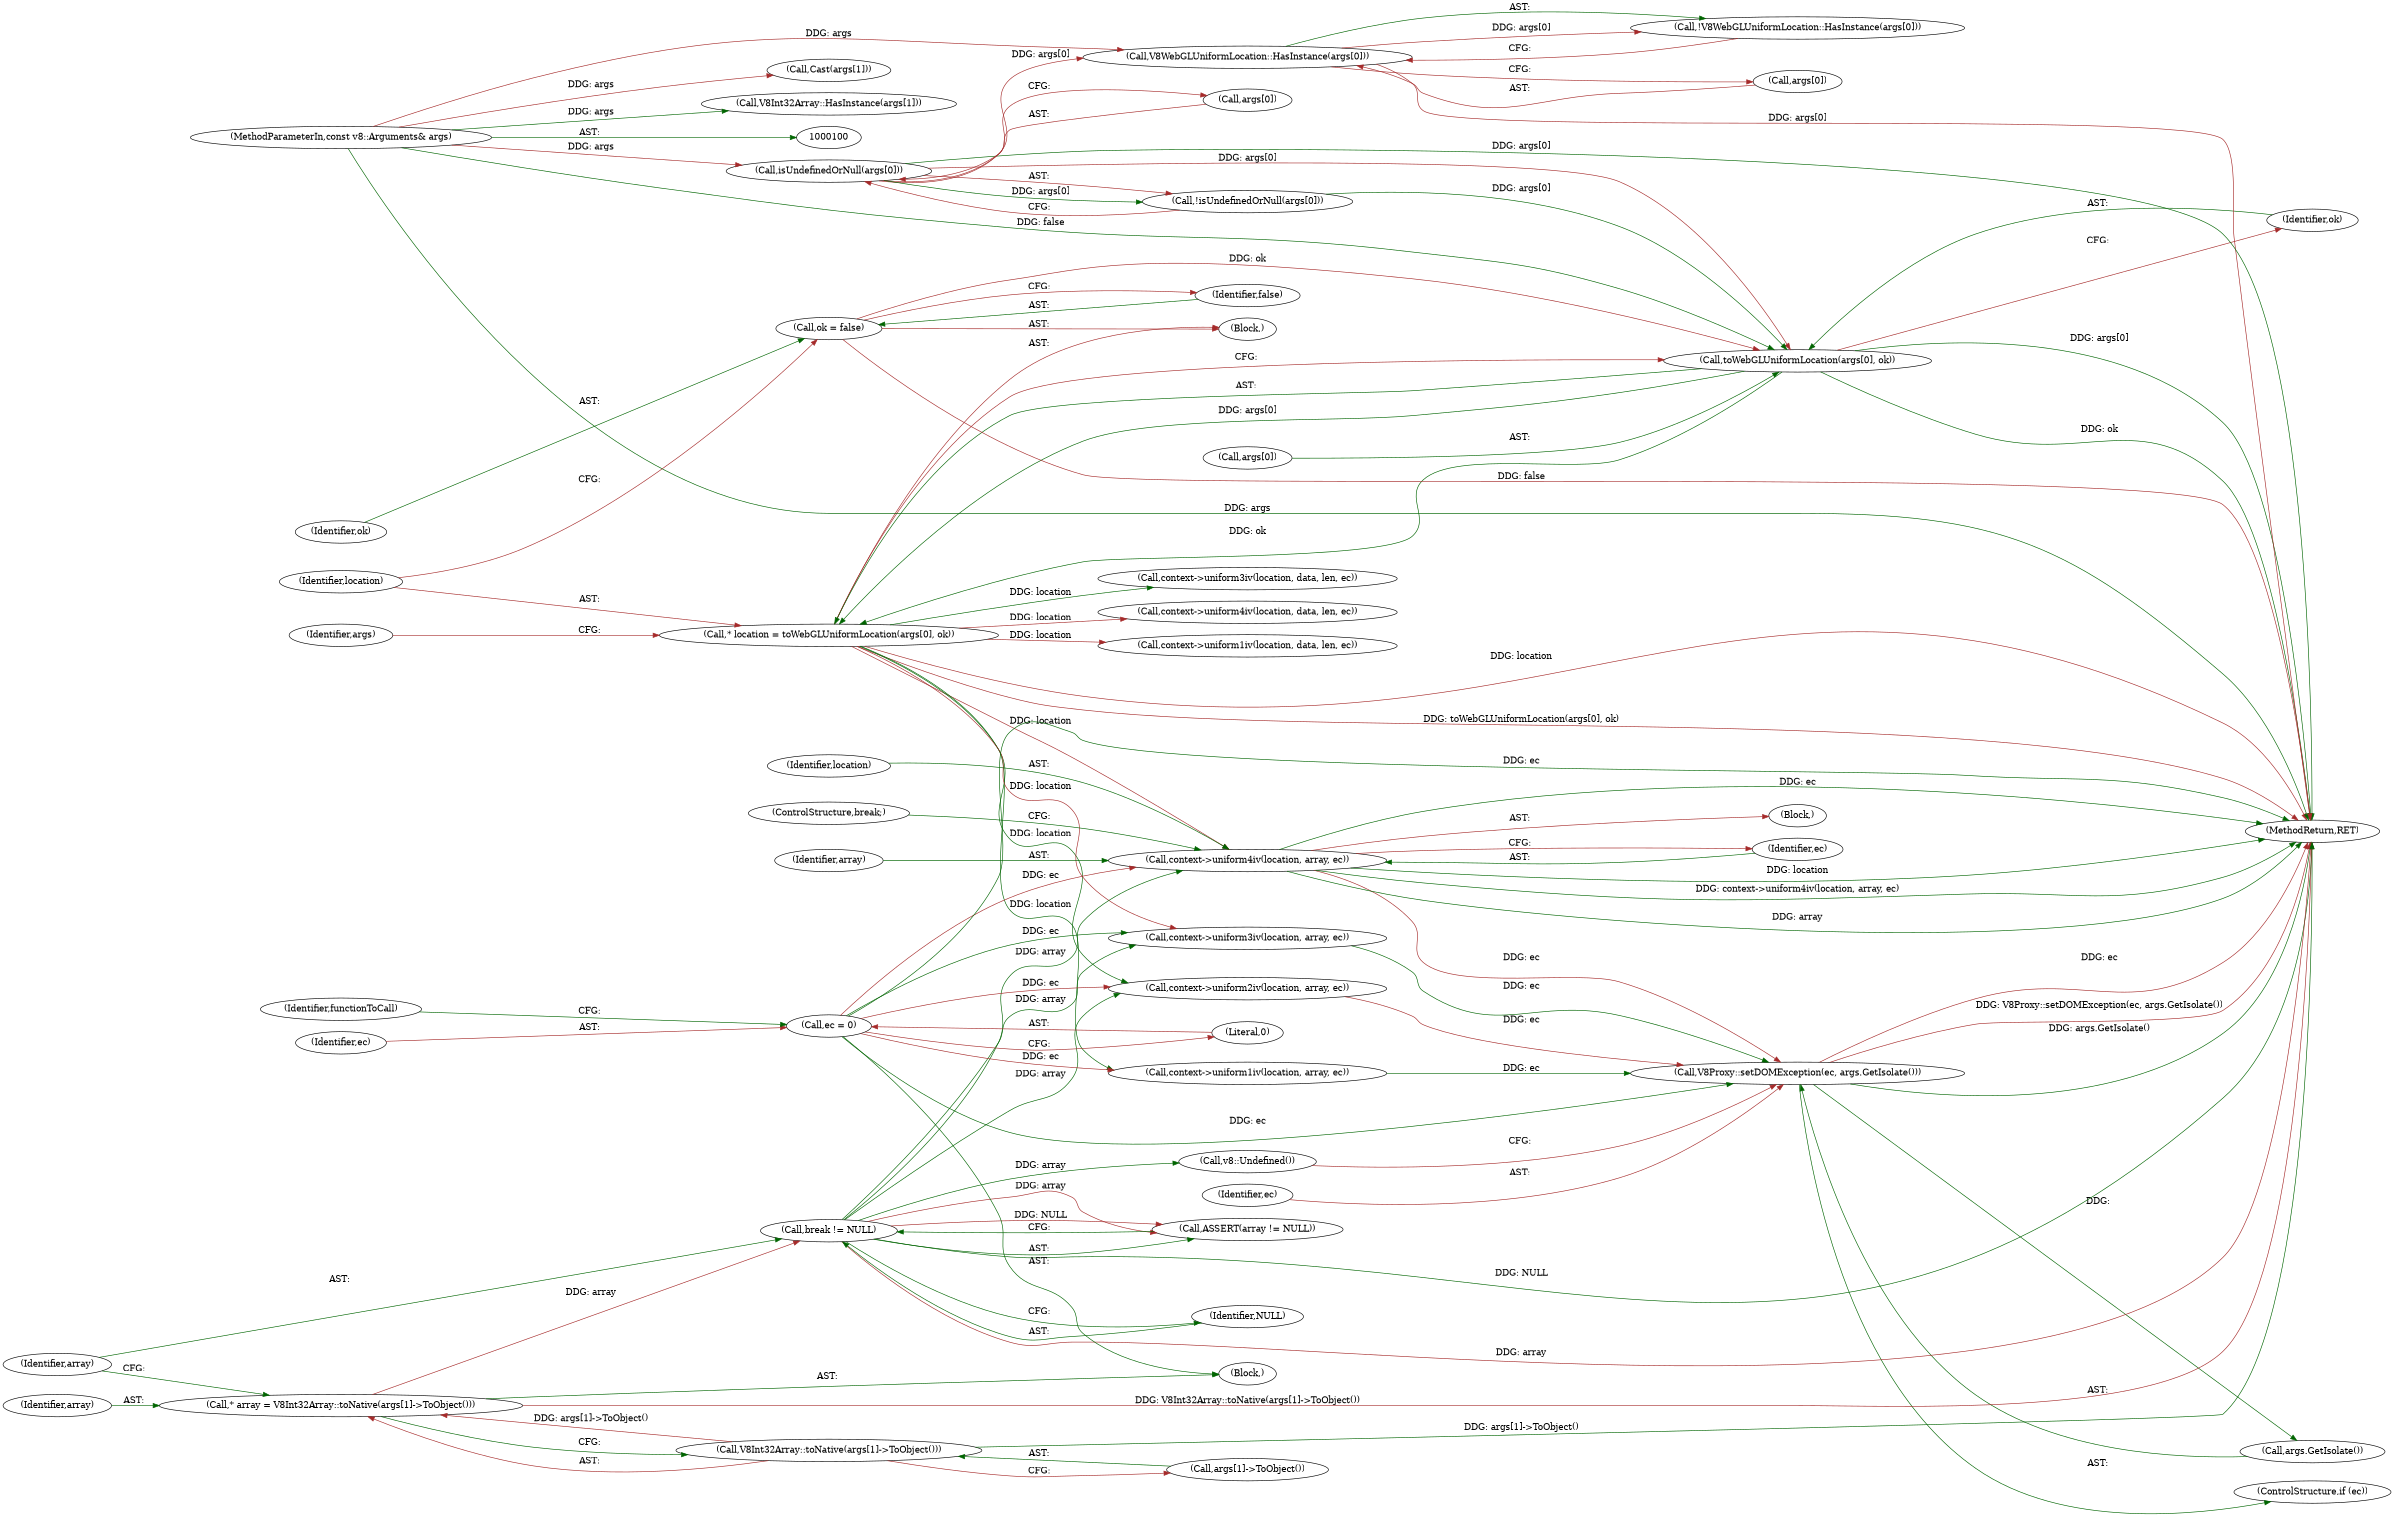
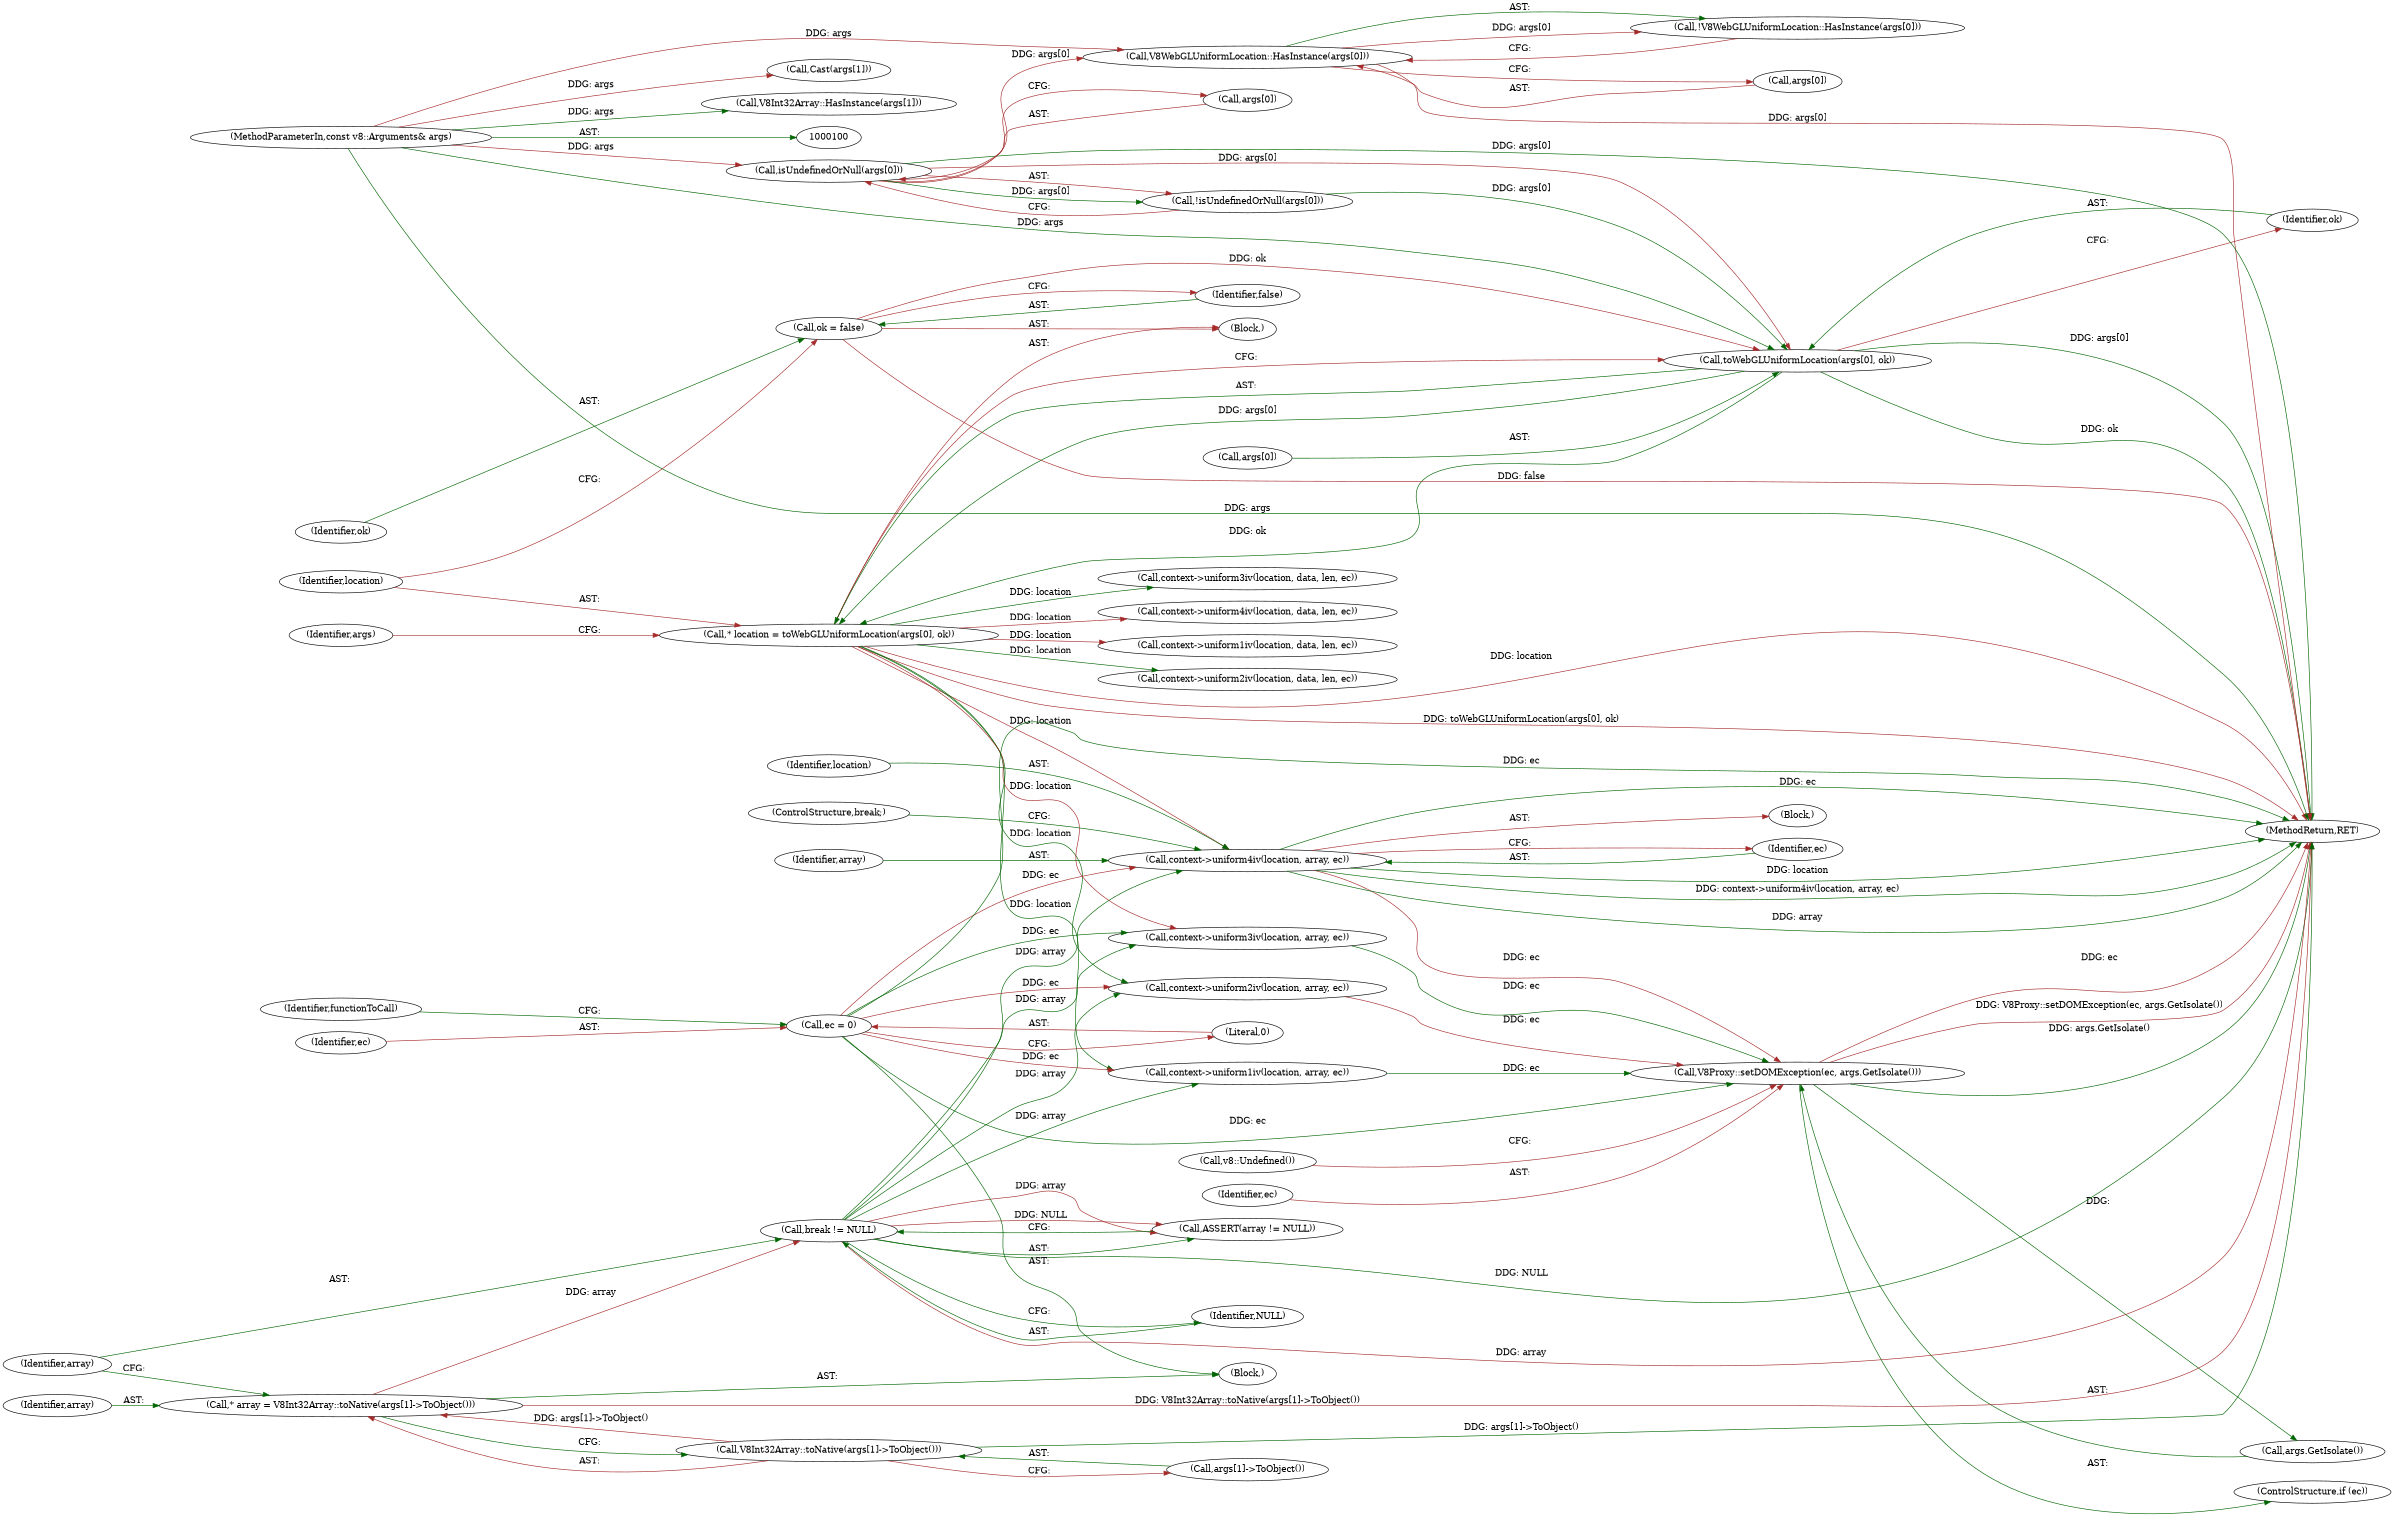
(1041, 223) -> (1041, 223)
none -> (1248, 679)
(1013, 1179) -> (1017, 1142)
